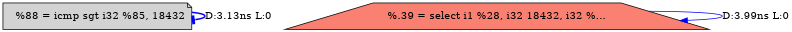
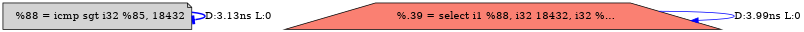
(497, 16) -> (503, 16)
